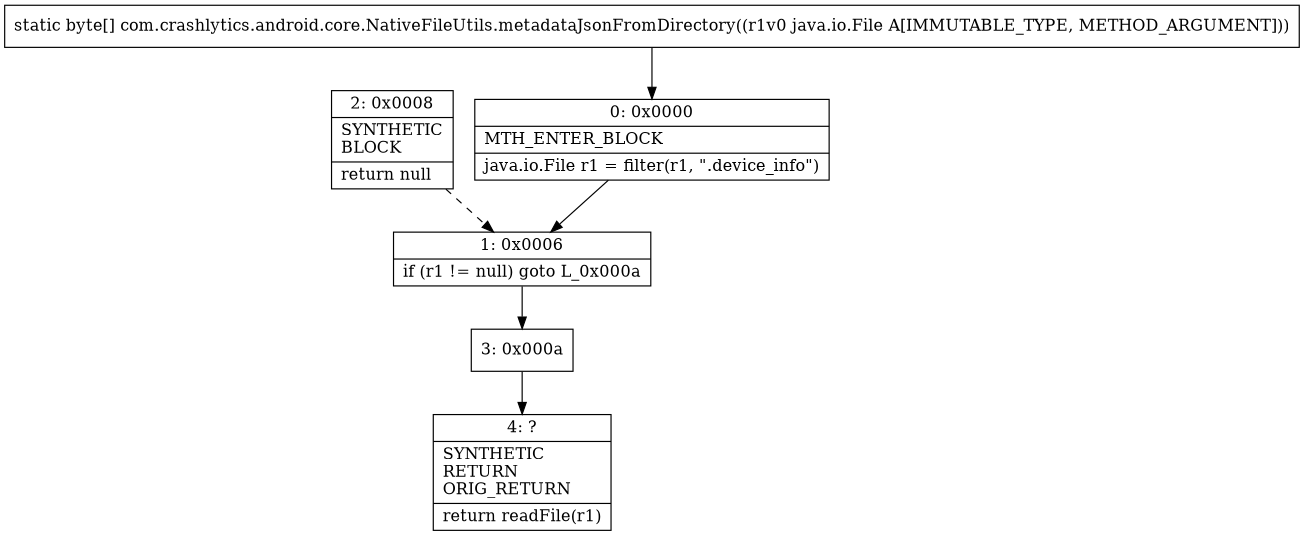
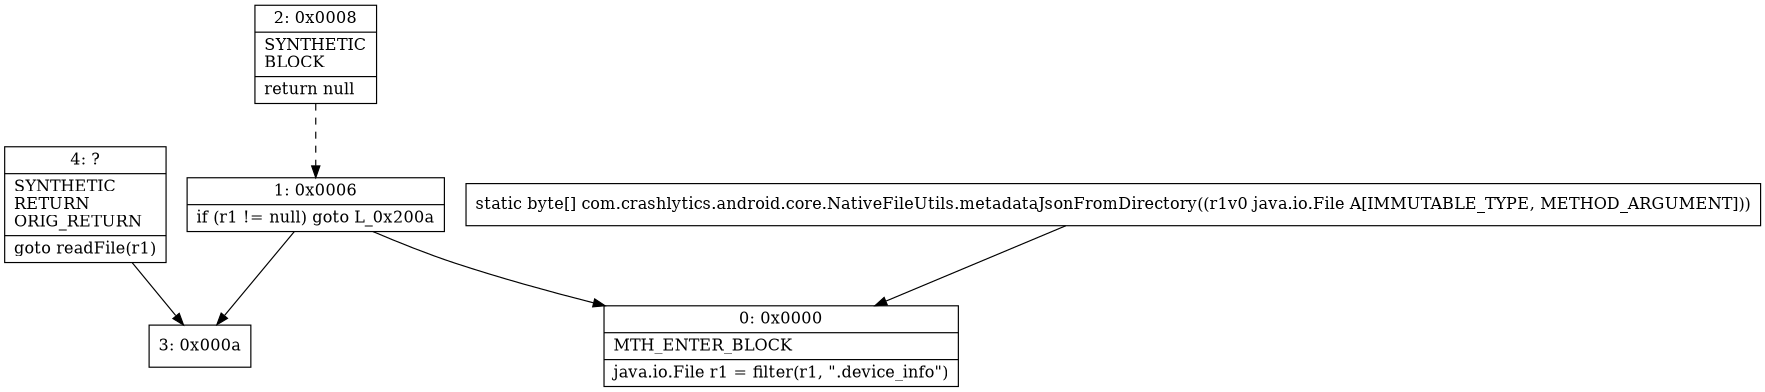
(584, 202) -> (482, 272)
(522, 272) -> (316, 218)
(522, 387) -> (154, 289)
(522, 516) -> (85, 249)
